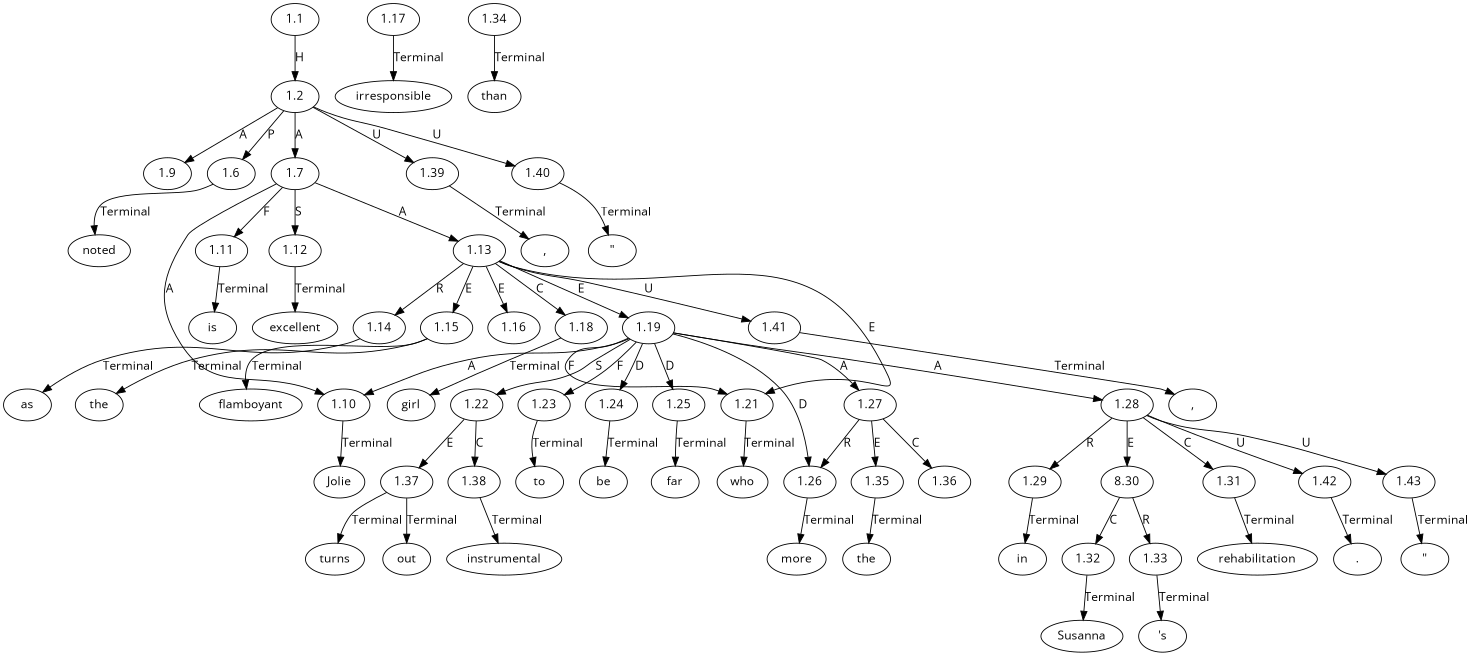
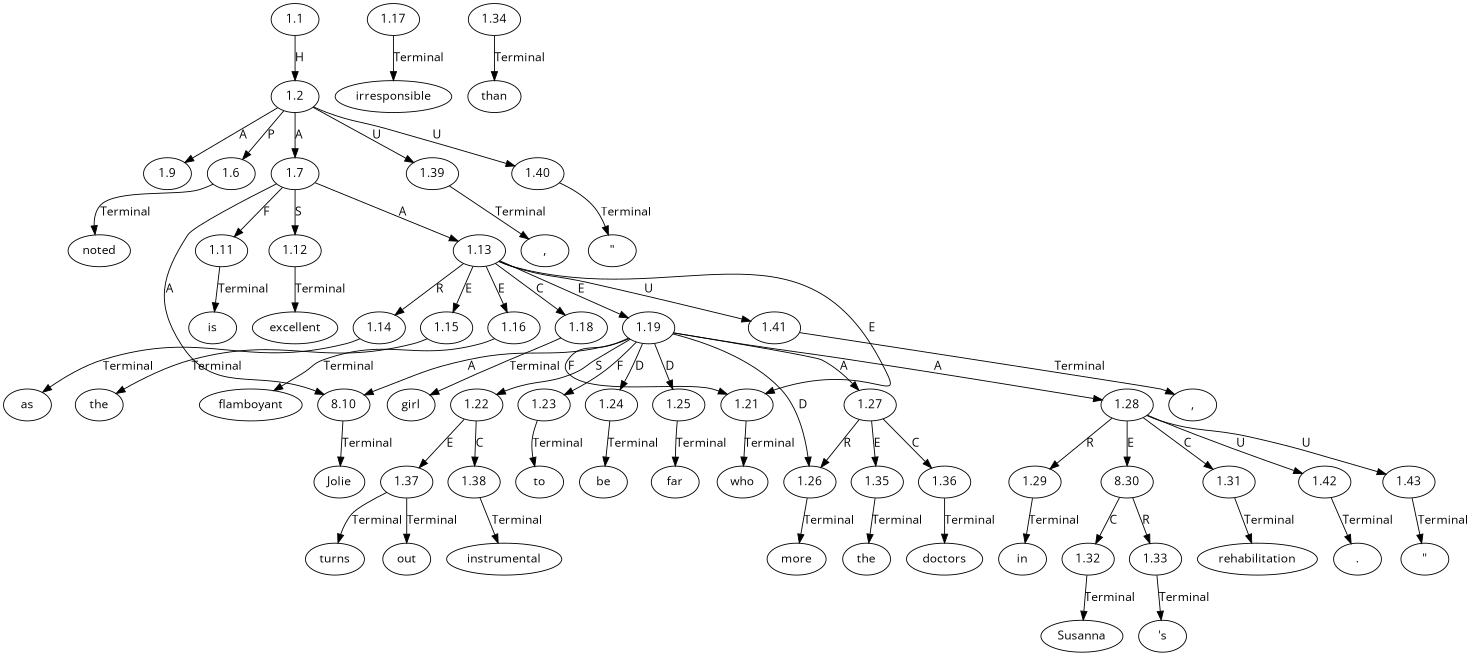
(303, 346) -> (412, 350)
(344, 405) -> (344, 405)
none -> (945, 559)
